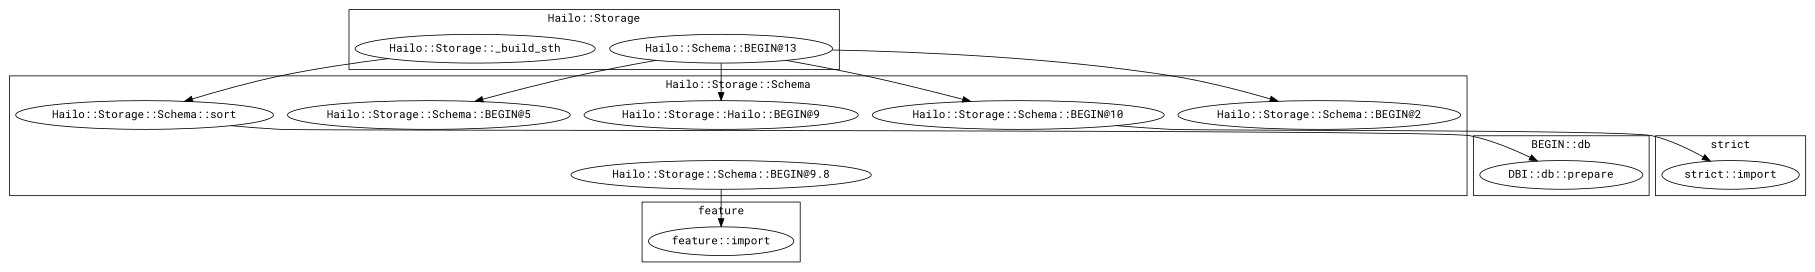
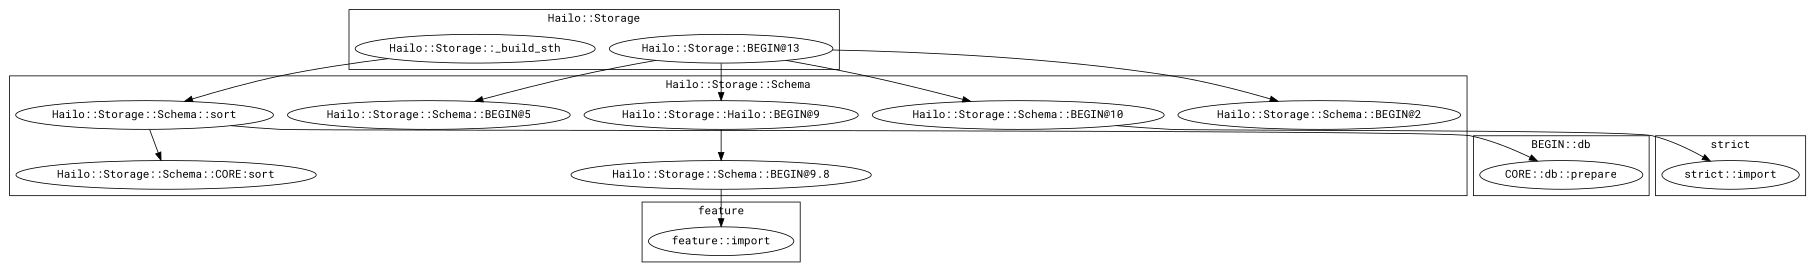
(721, 49) -> (721, 49)
none -> (721, 141)
none -> (166, 175)
(1561, 175) -> (1561, 175)
